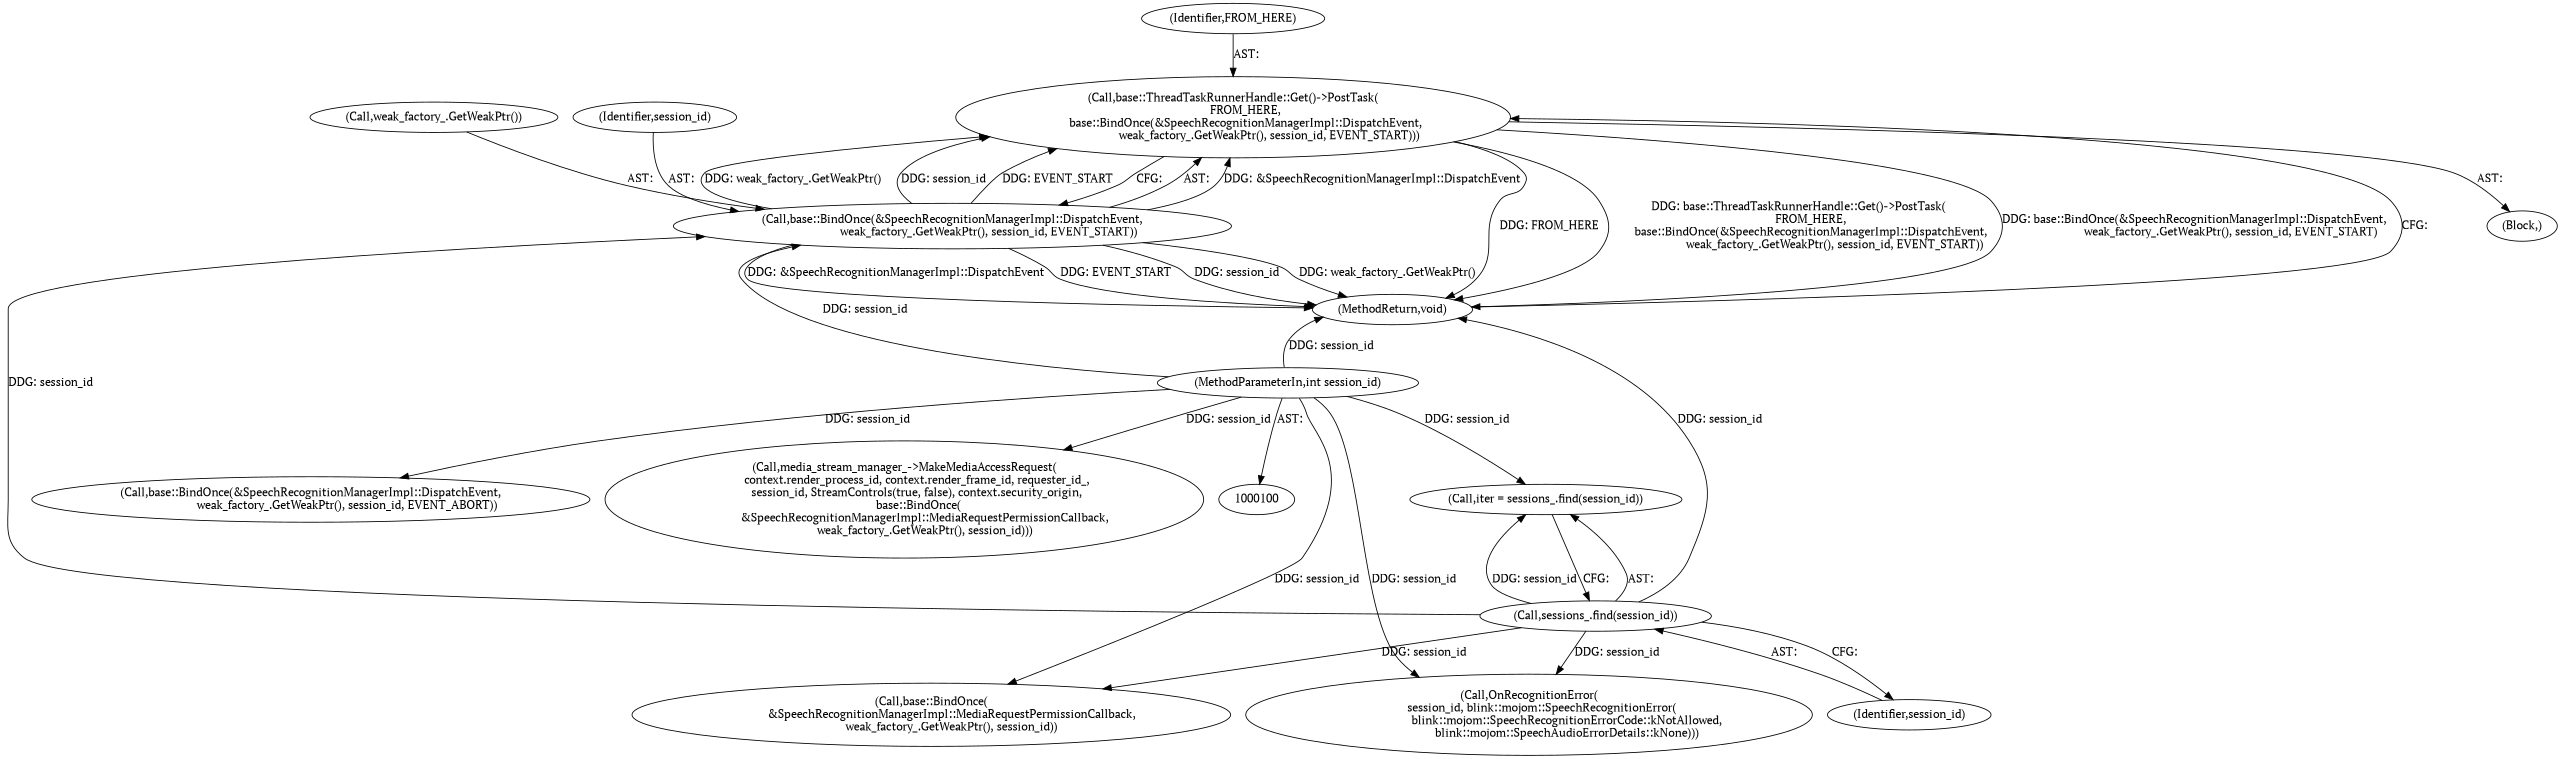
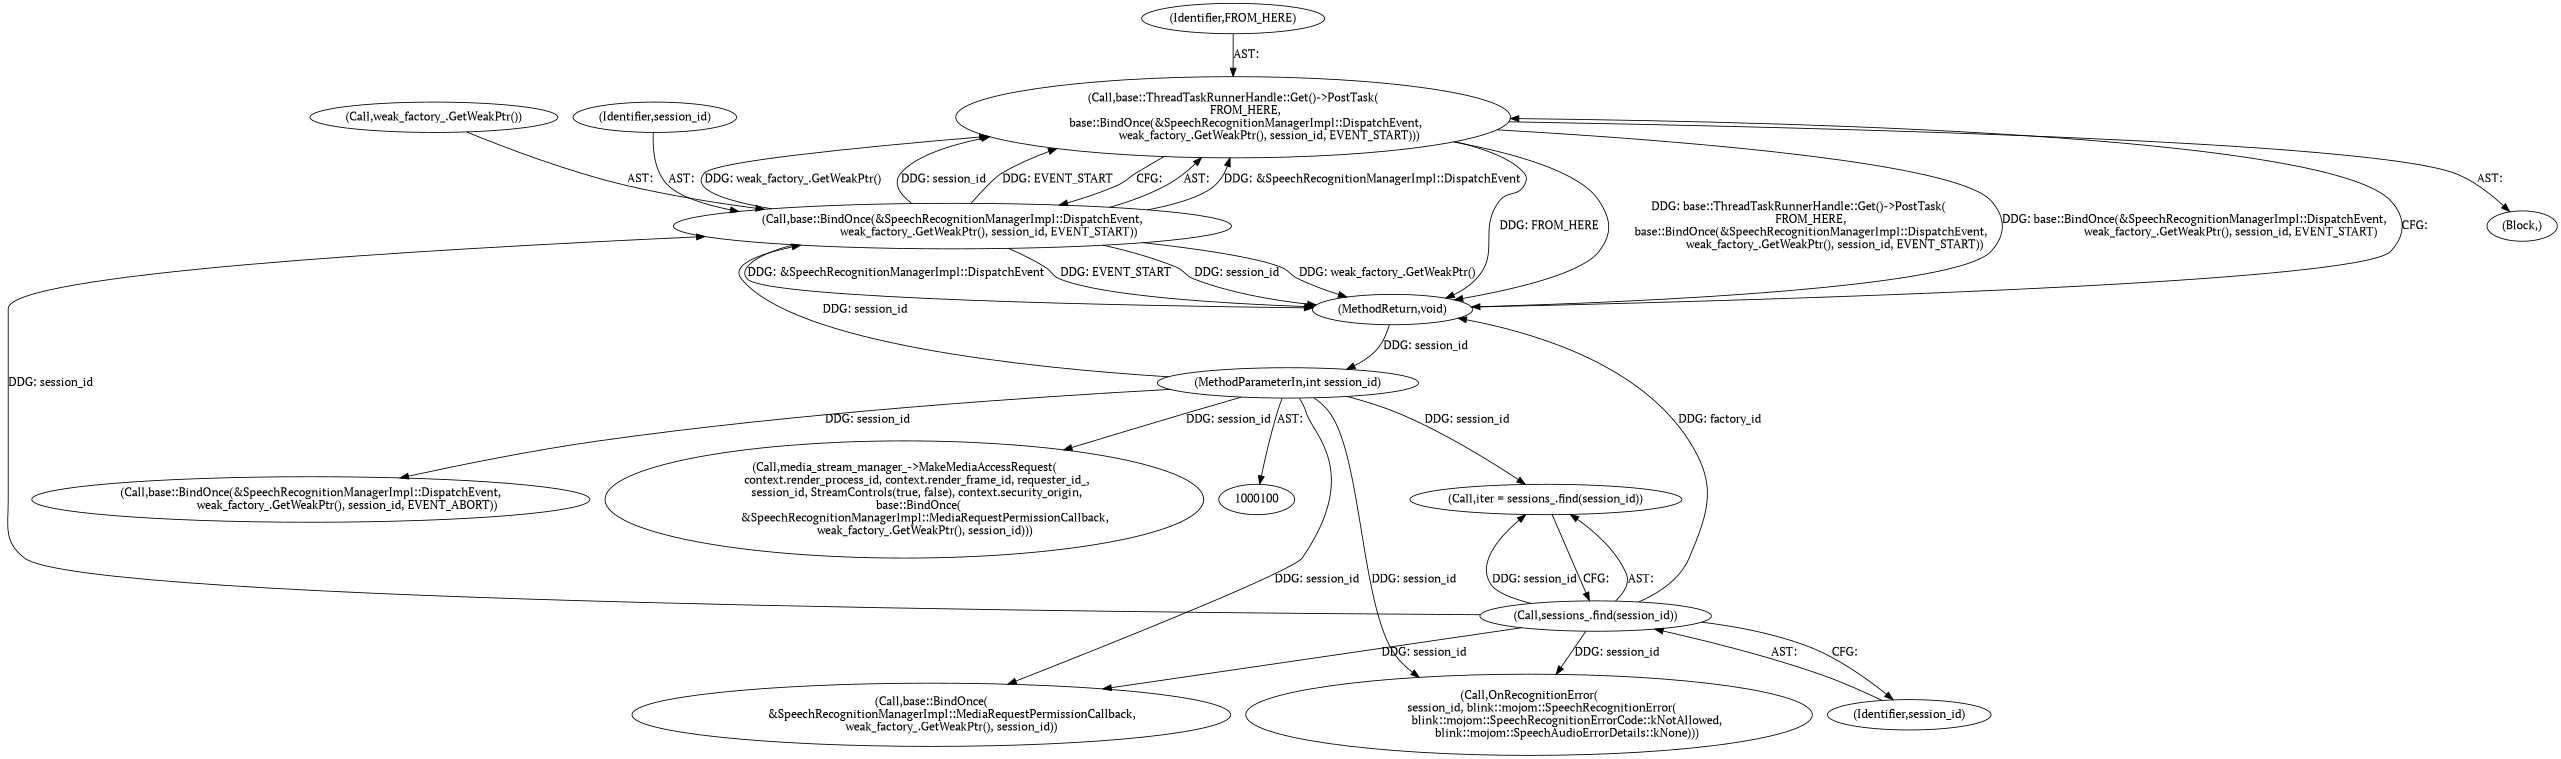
(1290, 338) -> (1377, 350)
(1720, 420) -> (1720, 420)
